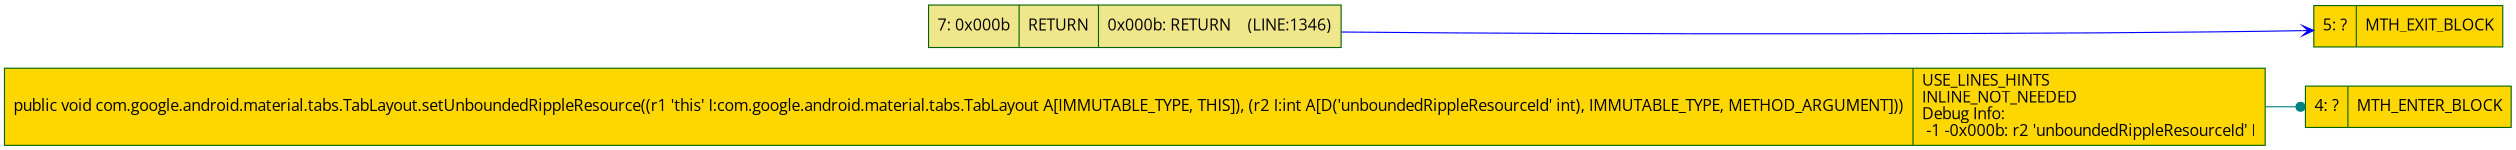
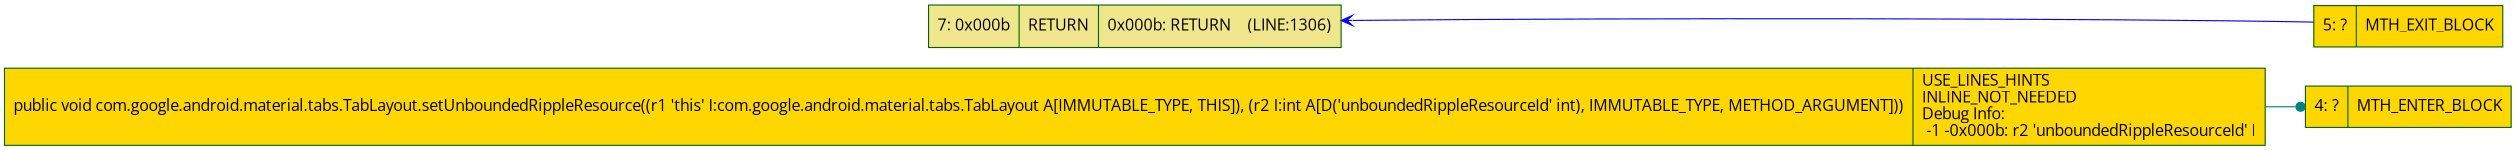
(1220, 26) -> (1220, 26)
(1822, 34) -> (1833, 19)
